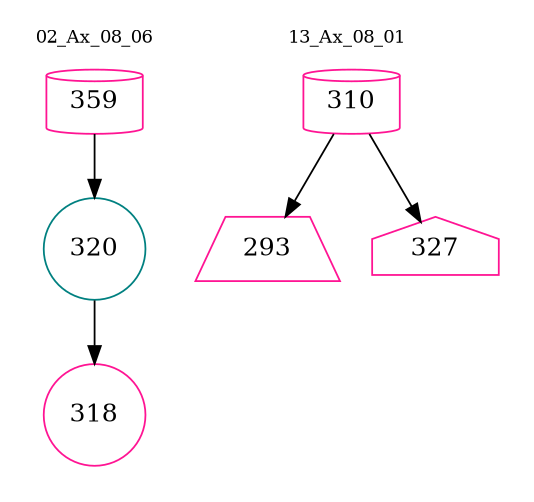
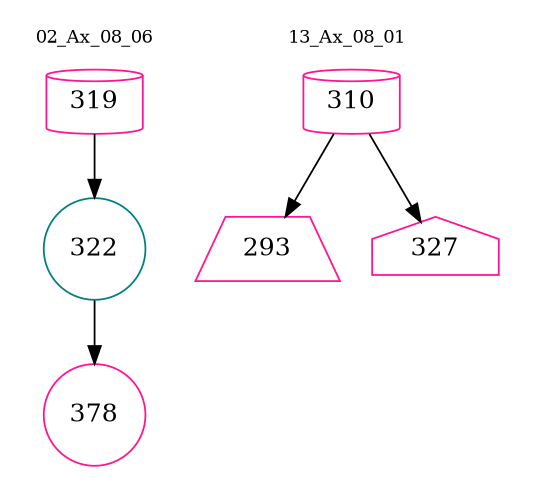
(95, 102) -> (95, 102)
(95, 249) -> (95, 249)
(95, 415) -> (95, 415)
